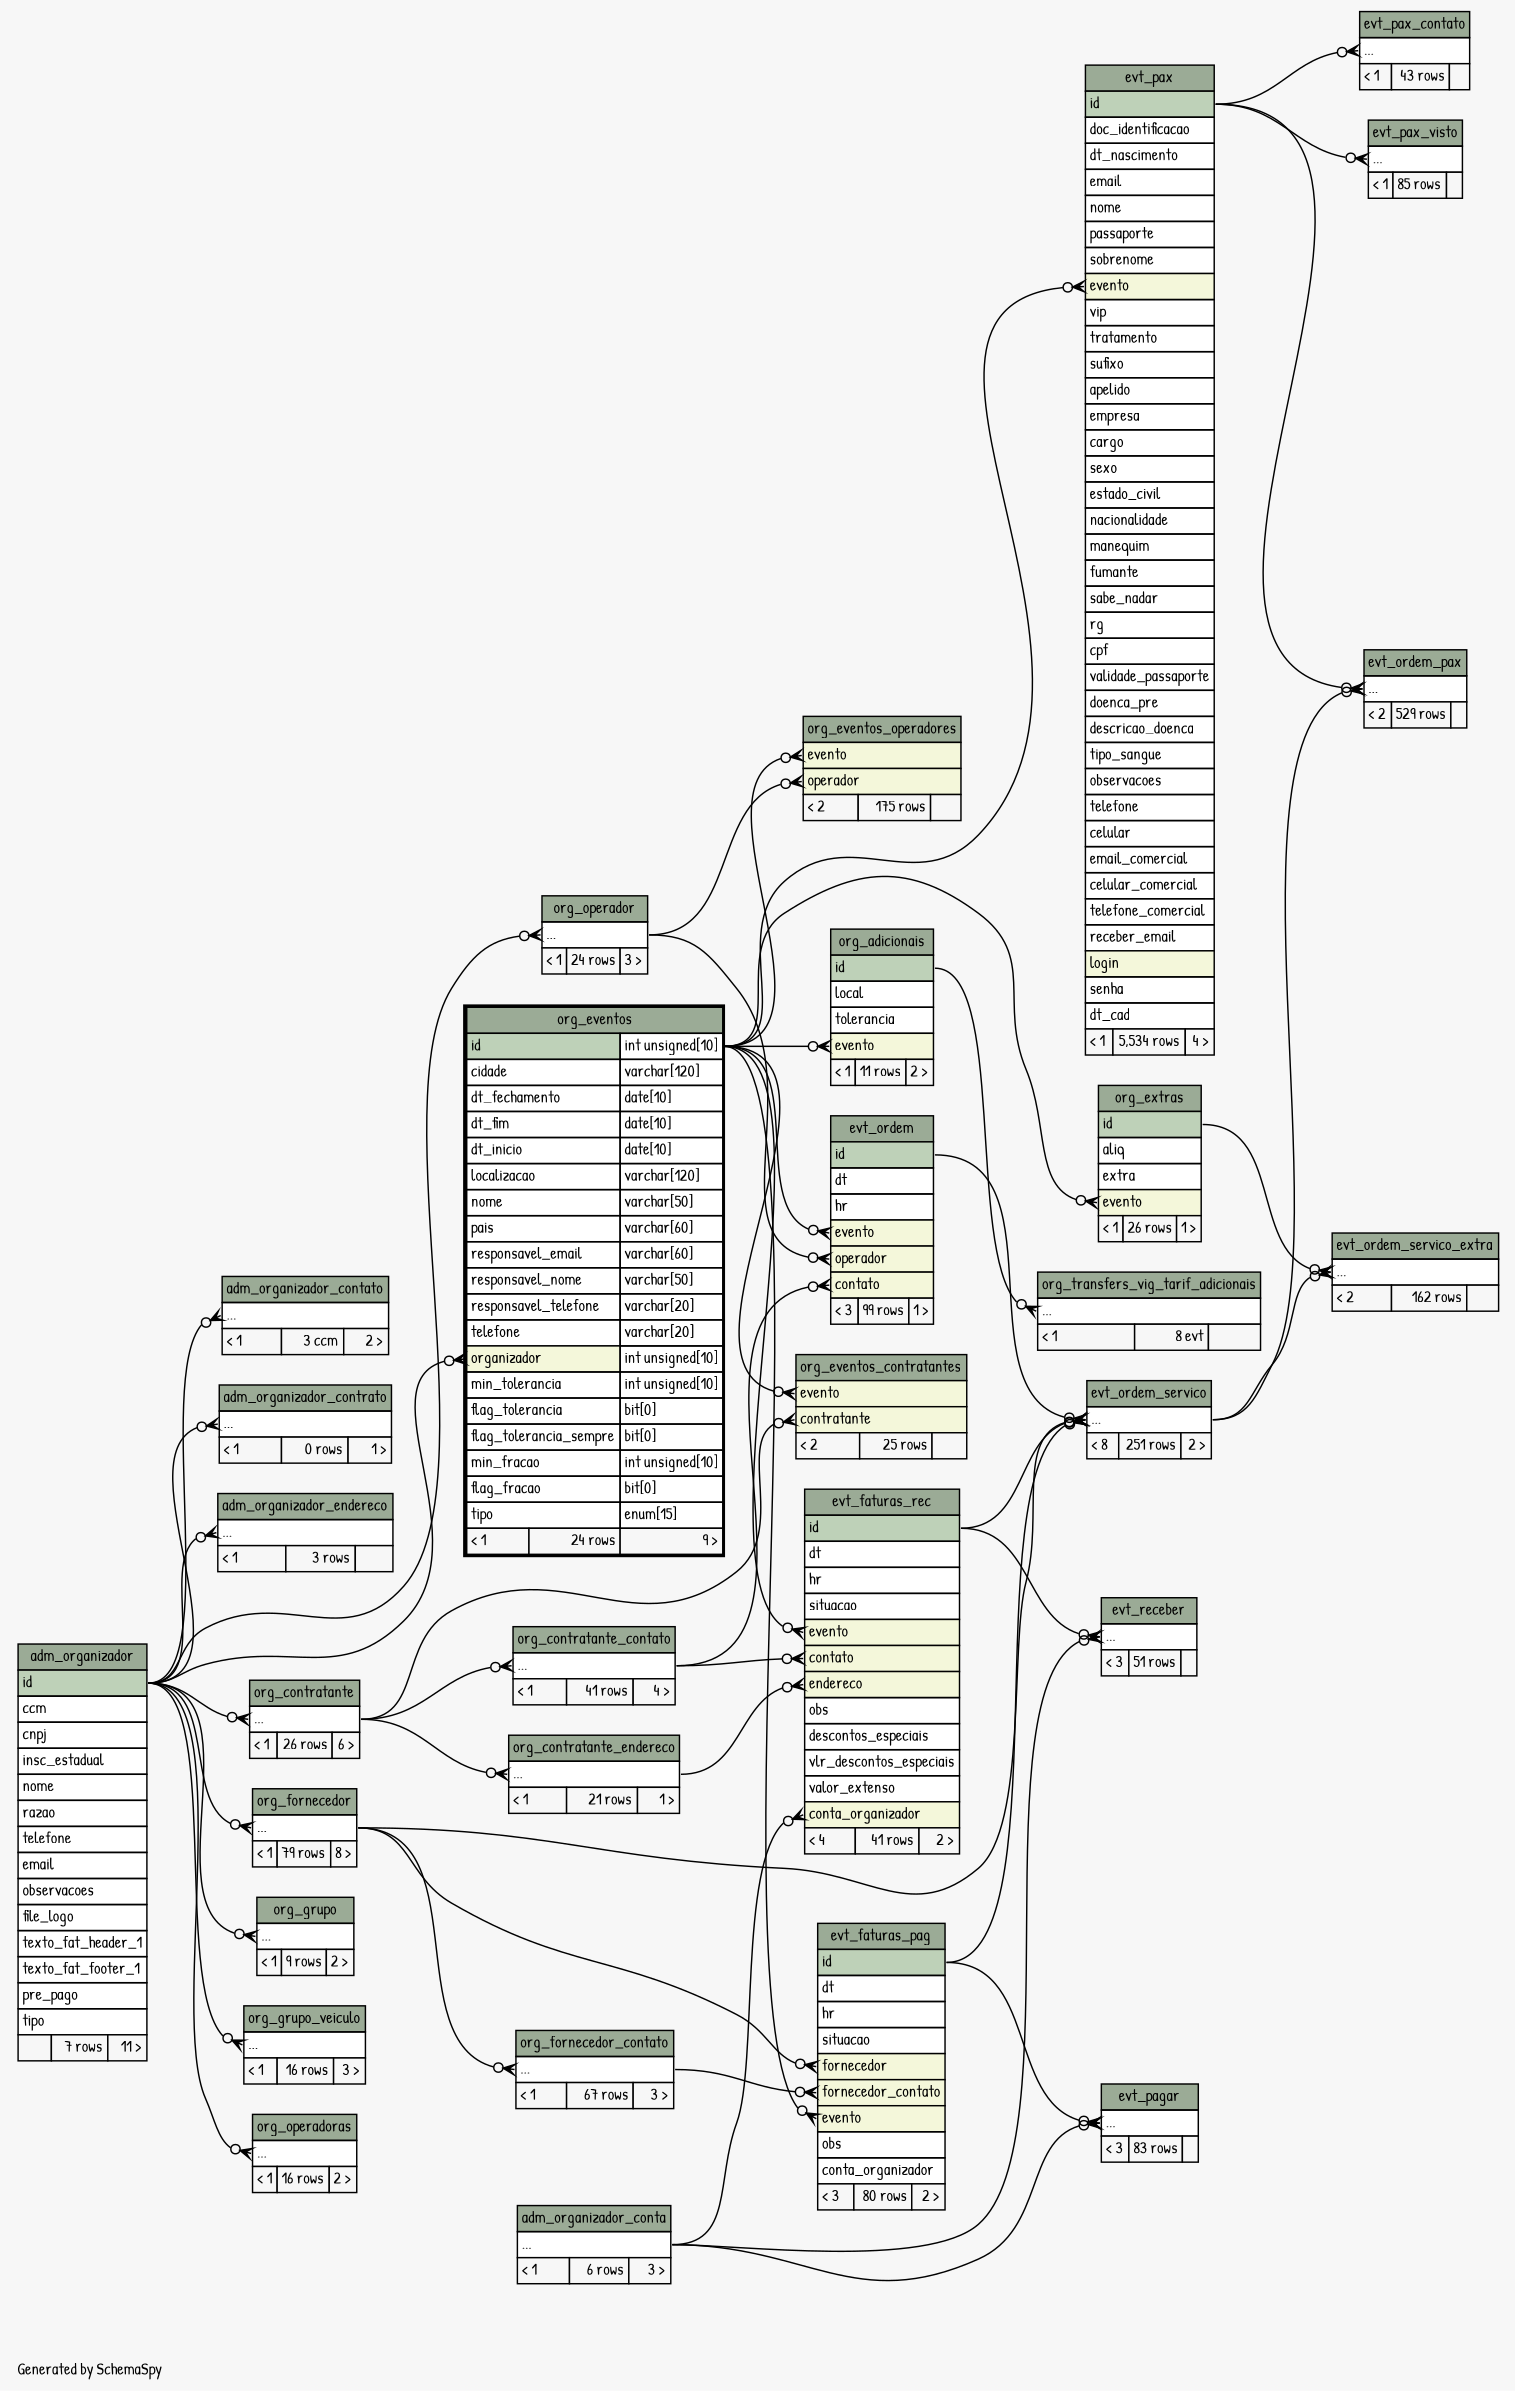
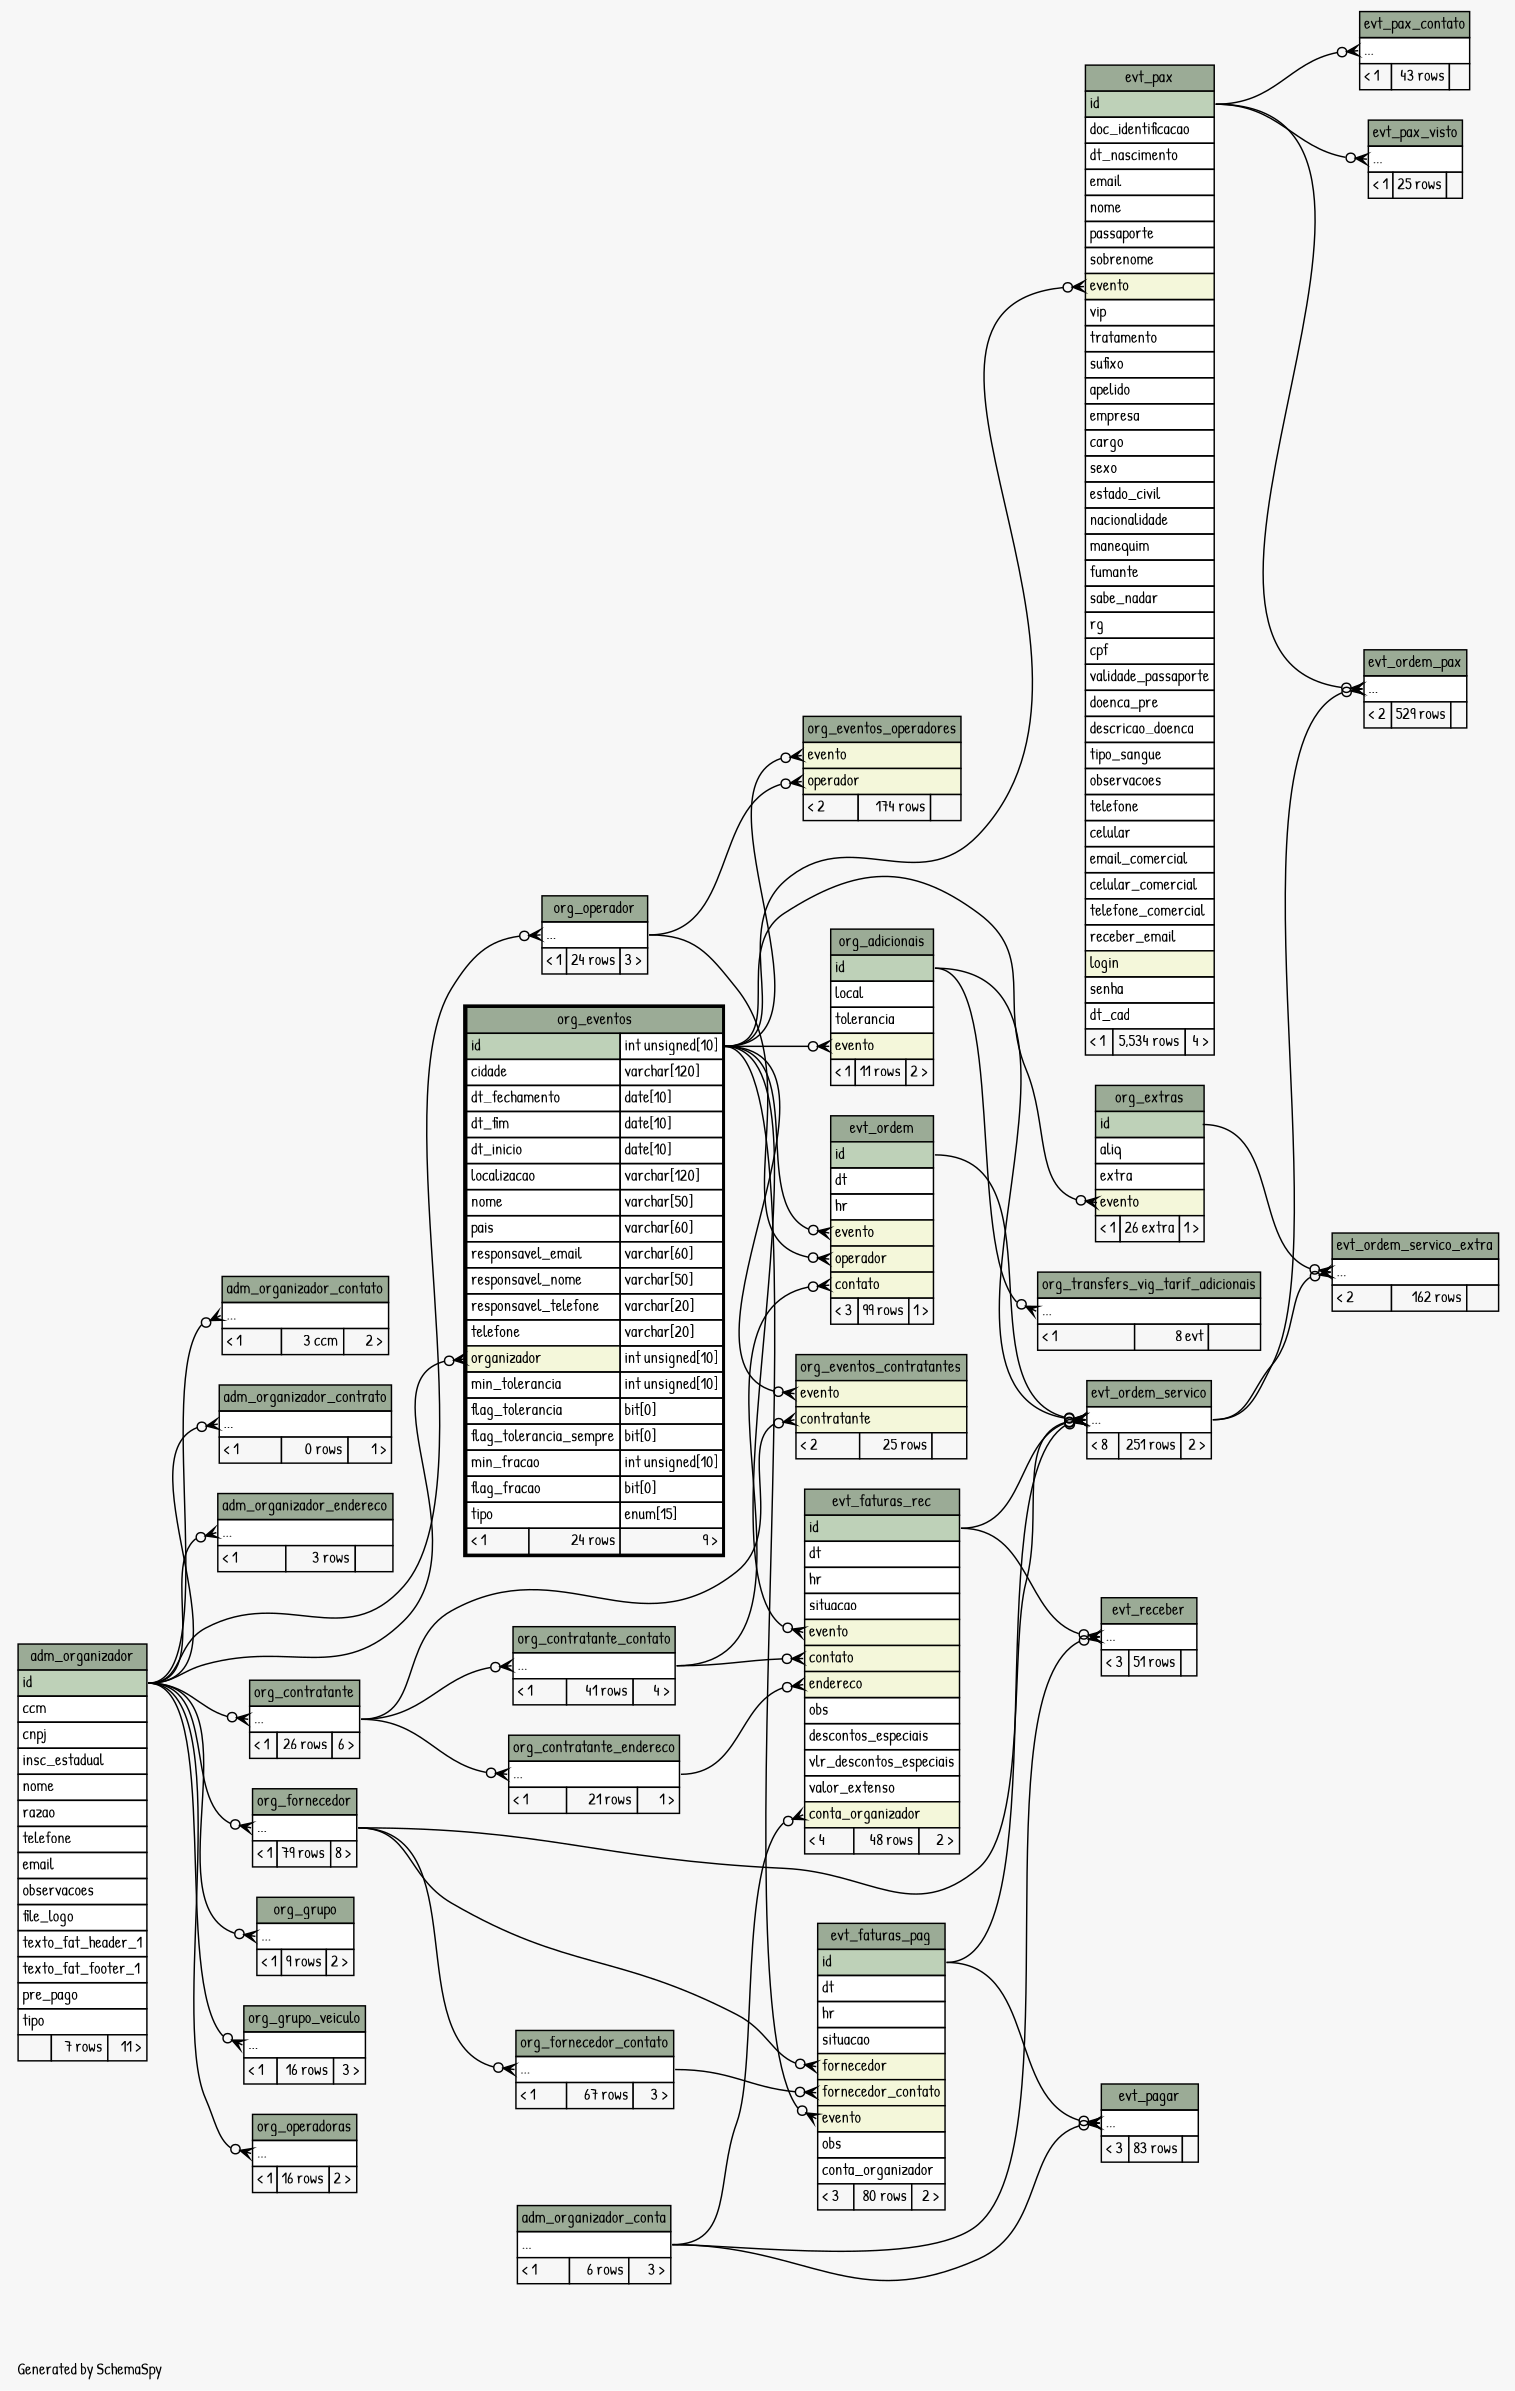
(1420, 185) -> (1420, 185)
(901, 807) -> (901, 807)
none -> (1012, 1184)
(1150, 1228) -> (1150, 1228)
(893, 1840) -> (892, 1840)
